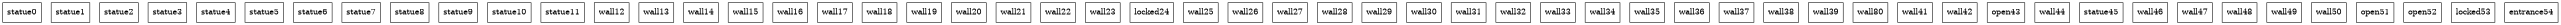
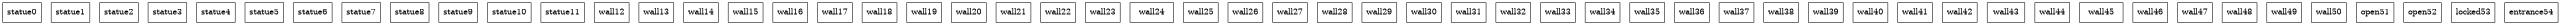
(1152, 13) -> (1152, 13)
(1870, 13) -> (1870, 13)
(2006, 13) -> (2006, 13)
(2101, 13) -> (2101, 13)
